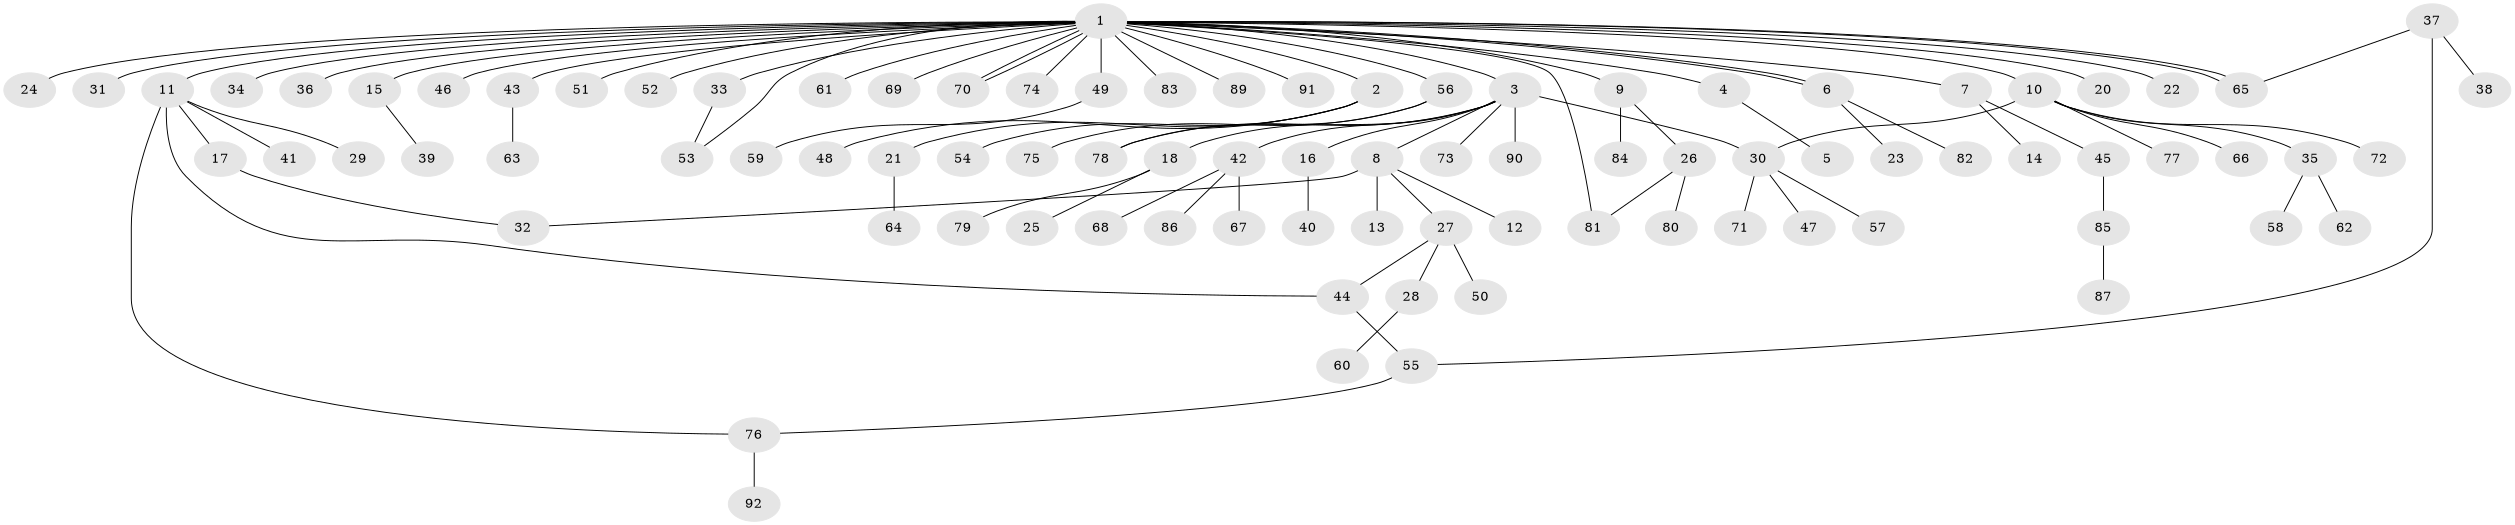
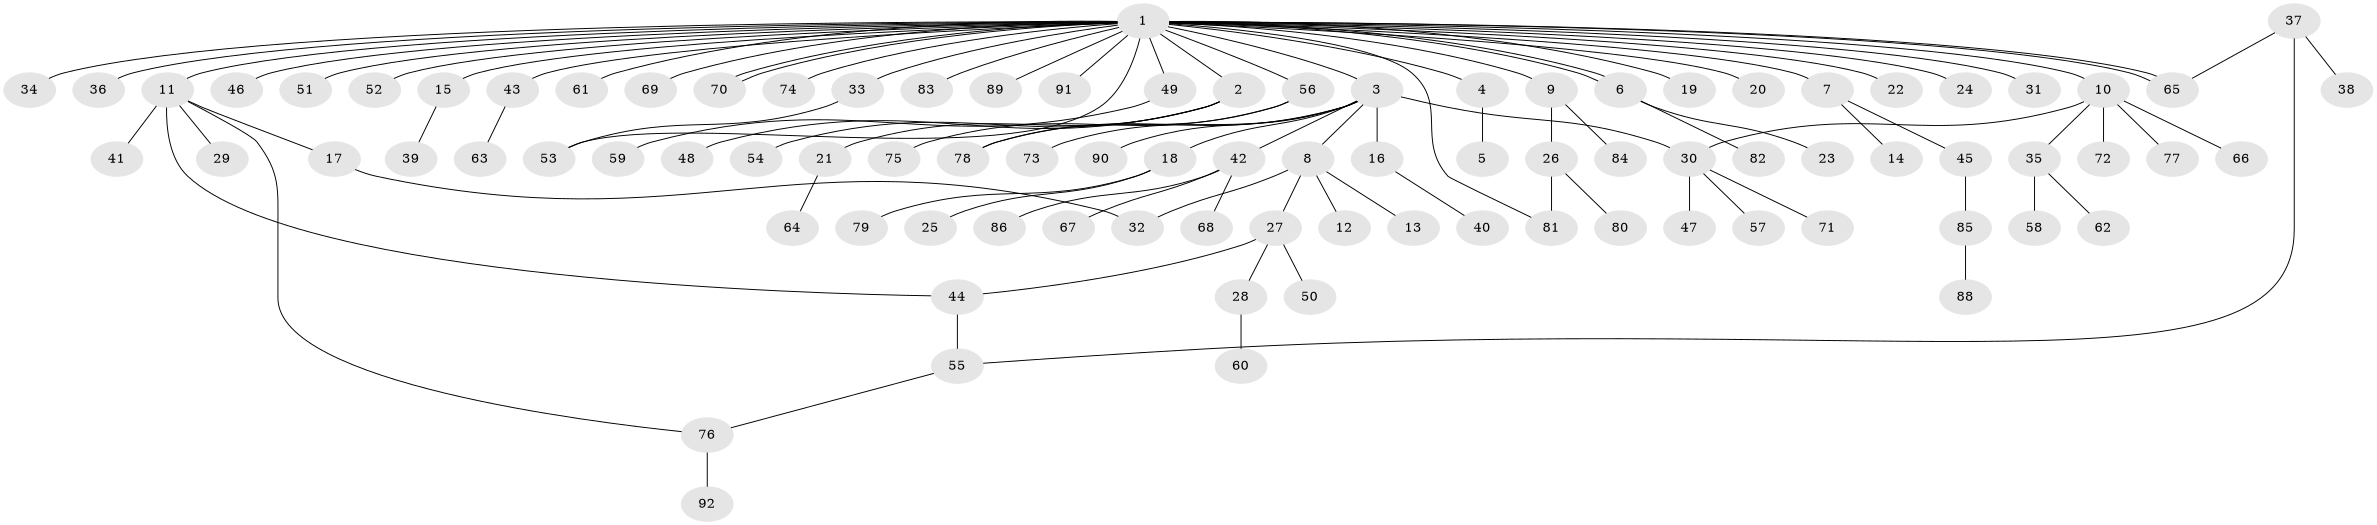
none -> (1690, 90)
(2104, 297) -> (1966, 297)
